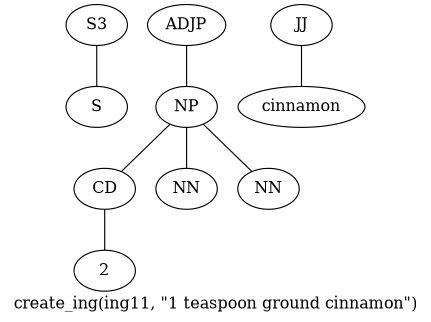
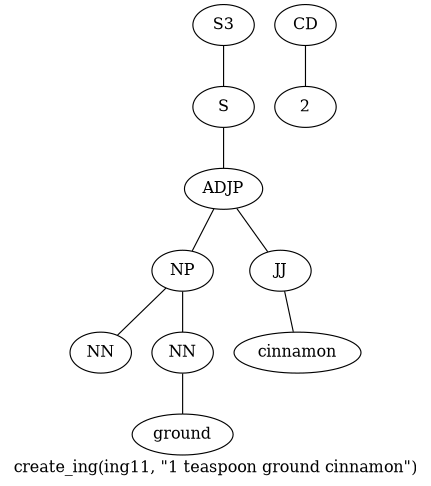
(146, 148) -> none
none -> (224, 148)
none -> (252, 230)
none -> (183, 435)
